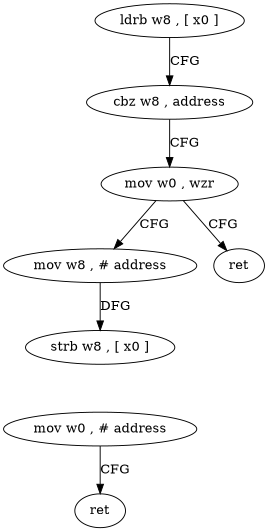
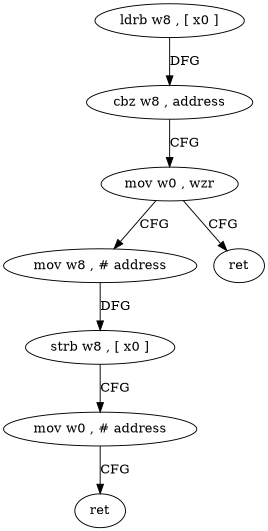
(185, 61) -> (185, 61)
none -> (100, 384)
